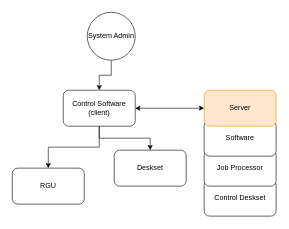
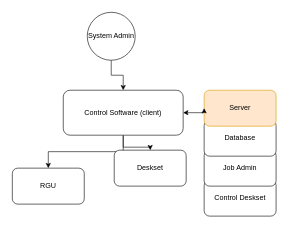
(99, 108) -> (123, 113)
(240, 138) -> (240, 138)
(240, 168) -> (240, 168)
